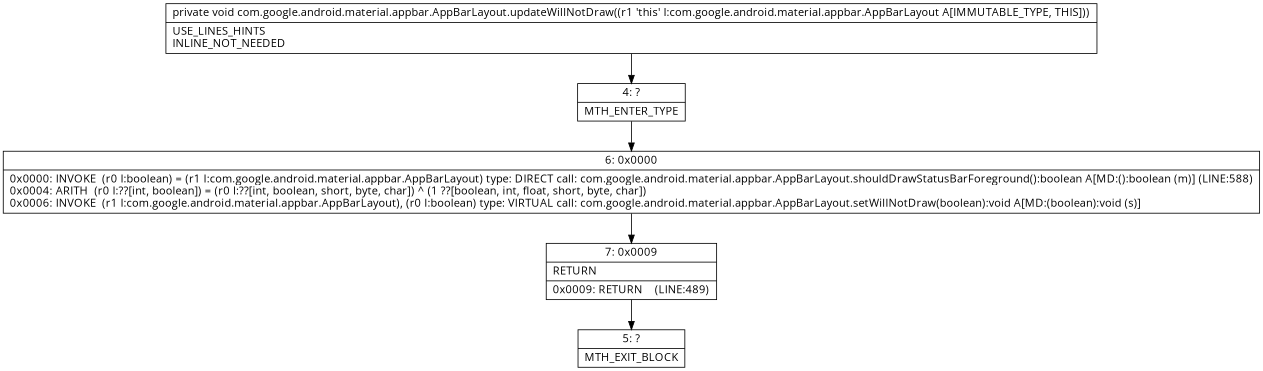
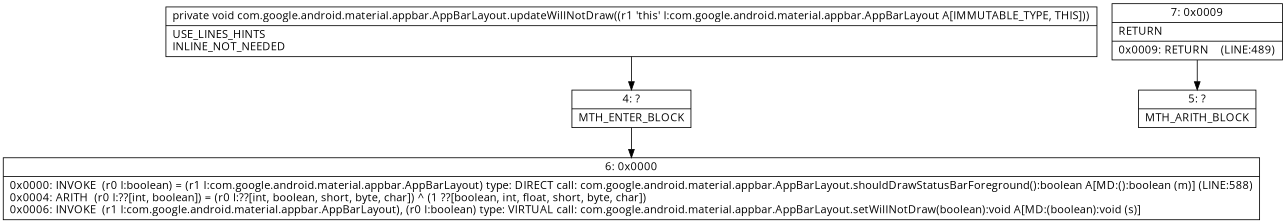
(631, 111) -> (631, 118)
(631, 224) -> none
(631, 357) -> (1197, 118)
